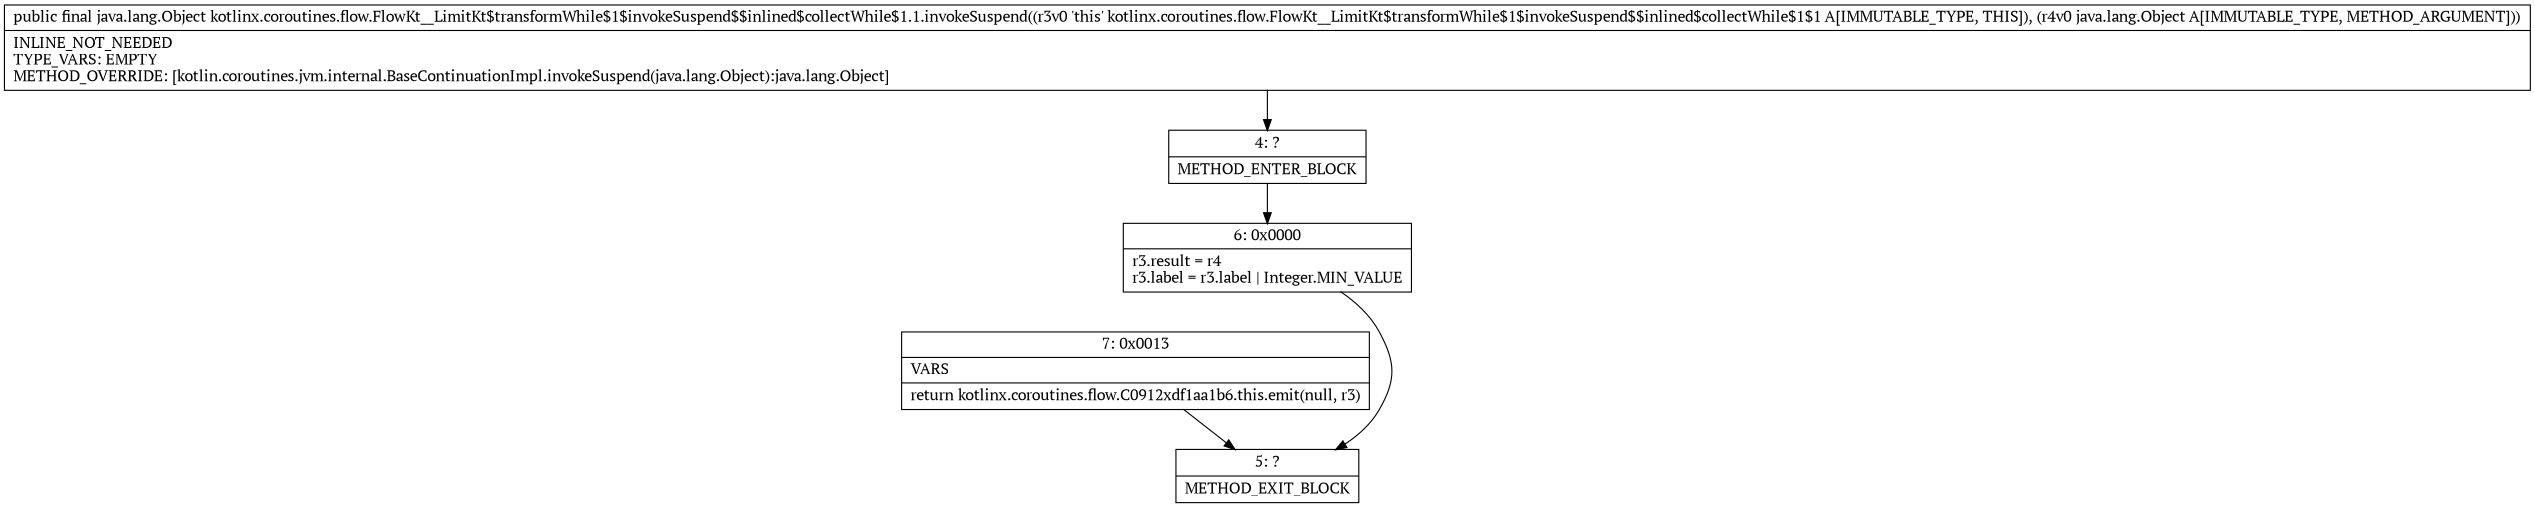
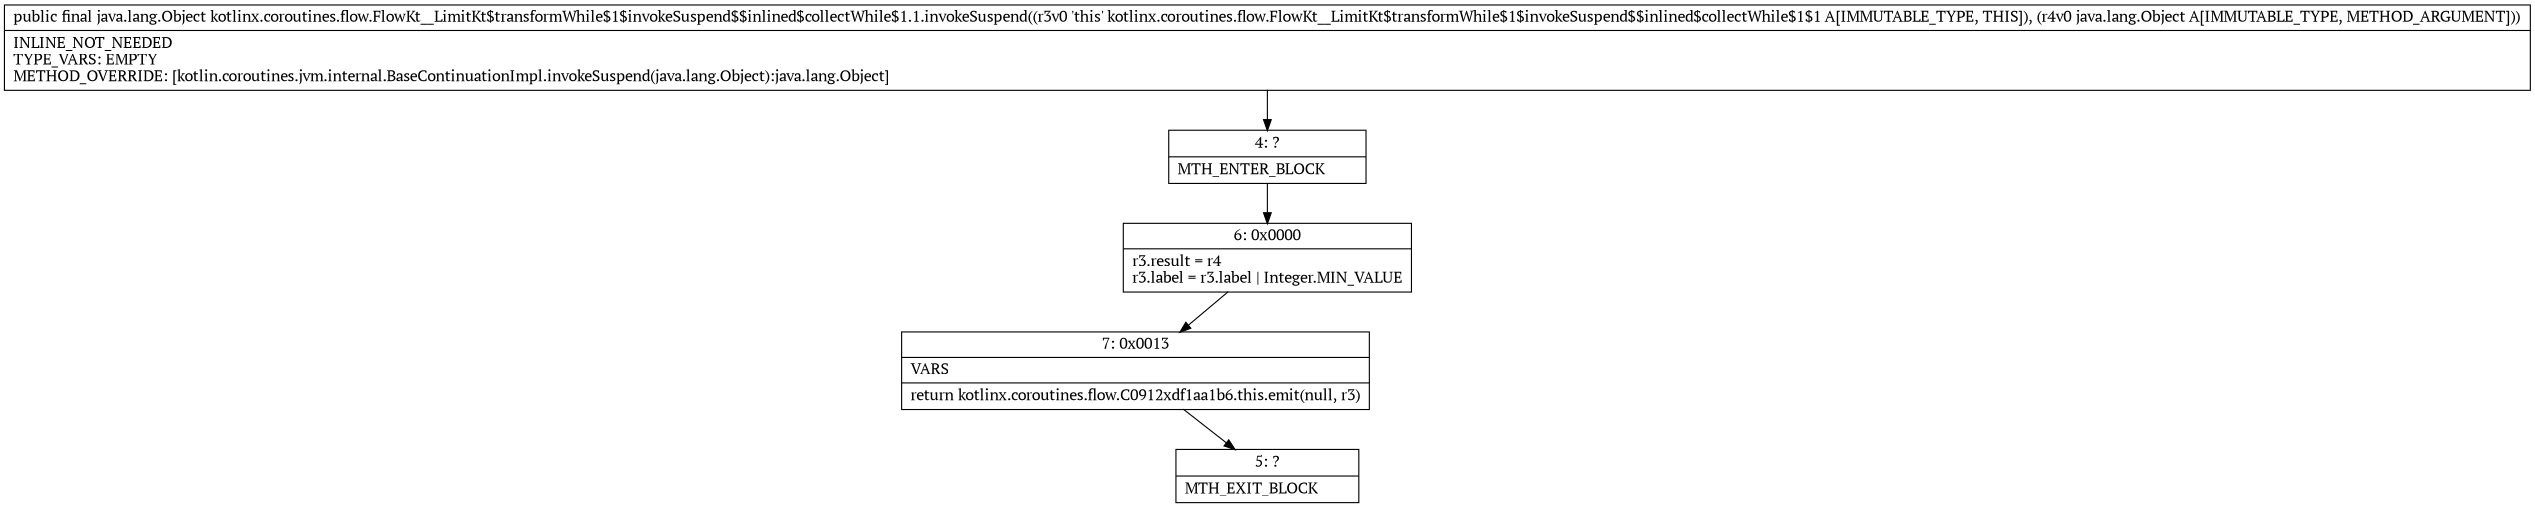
(1267, 170) -> (1251, 170)
(1392, 367) -> (1208, 308)
(1267, 489) -> (1252, 489)
